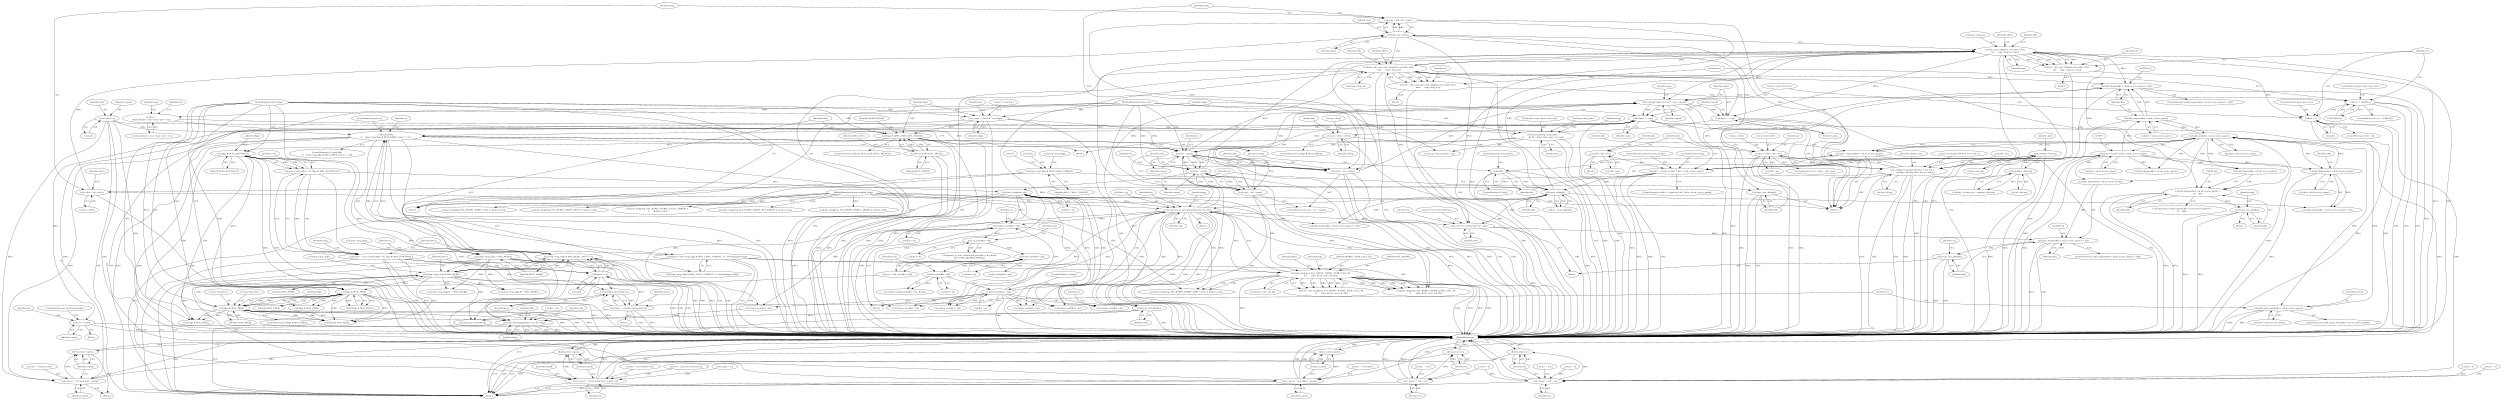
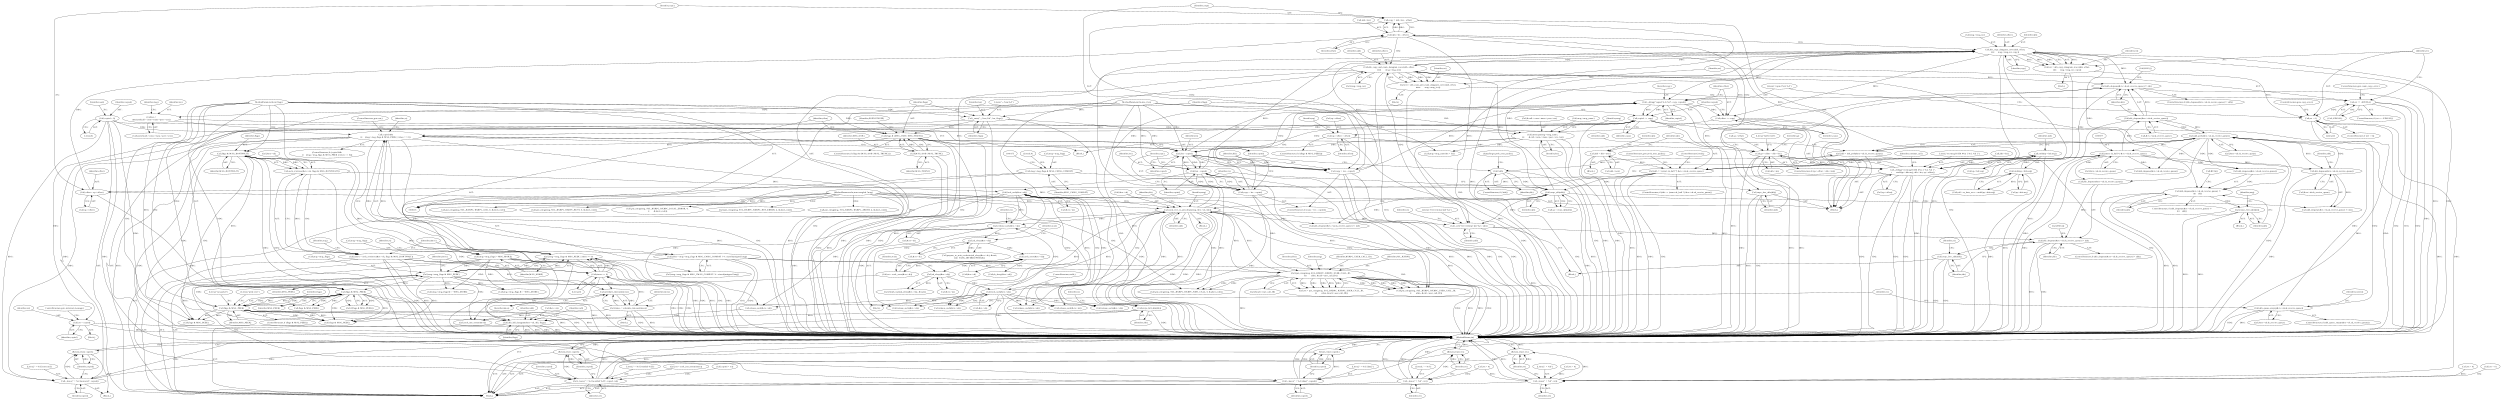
(1064, 274) -> (1064, 274)
